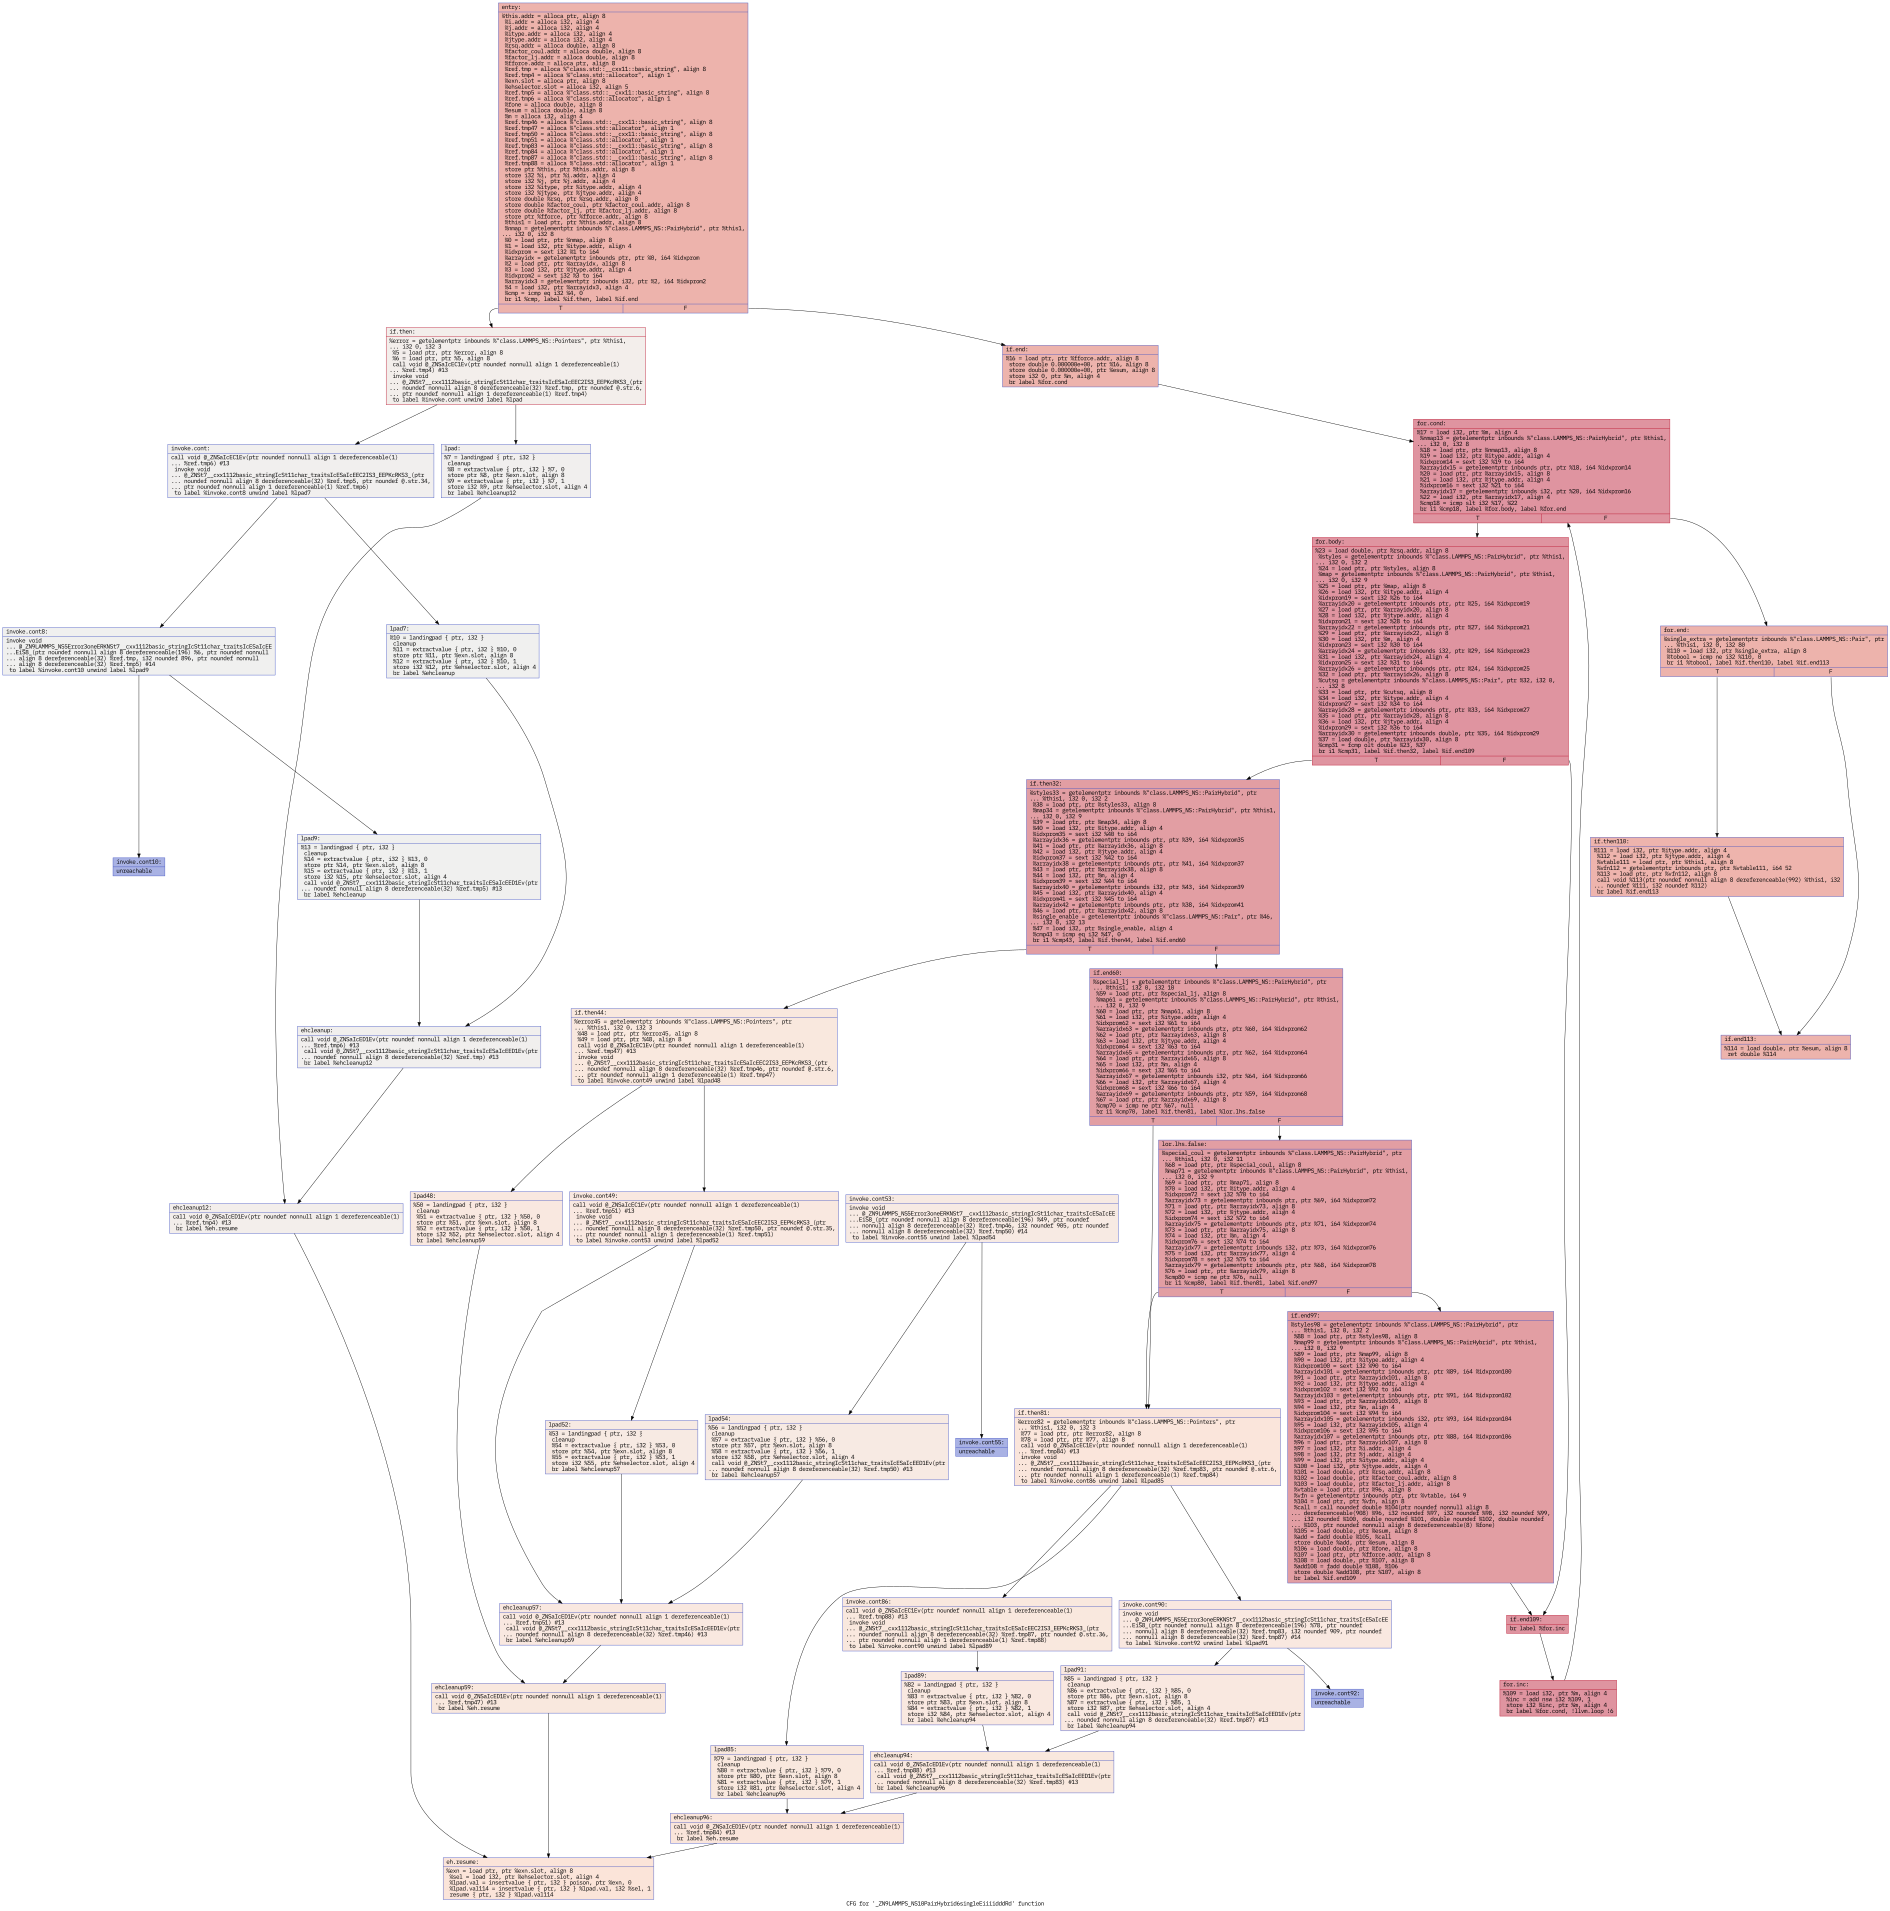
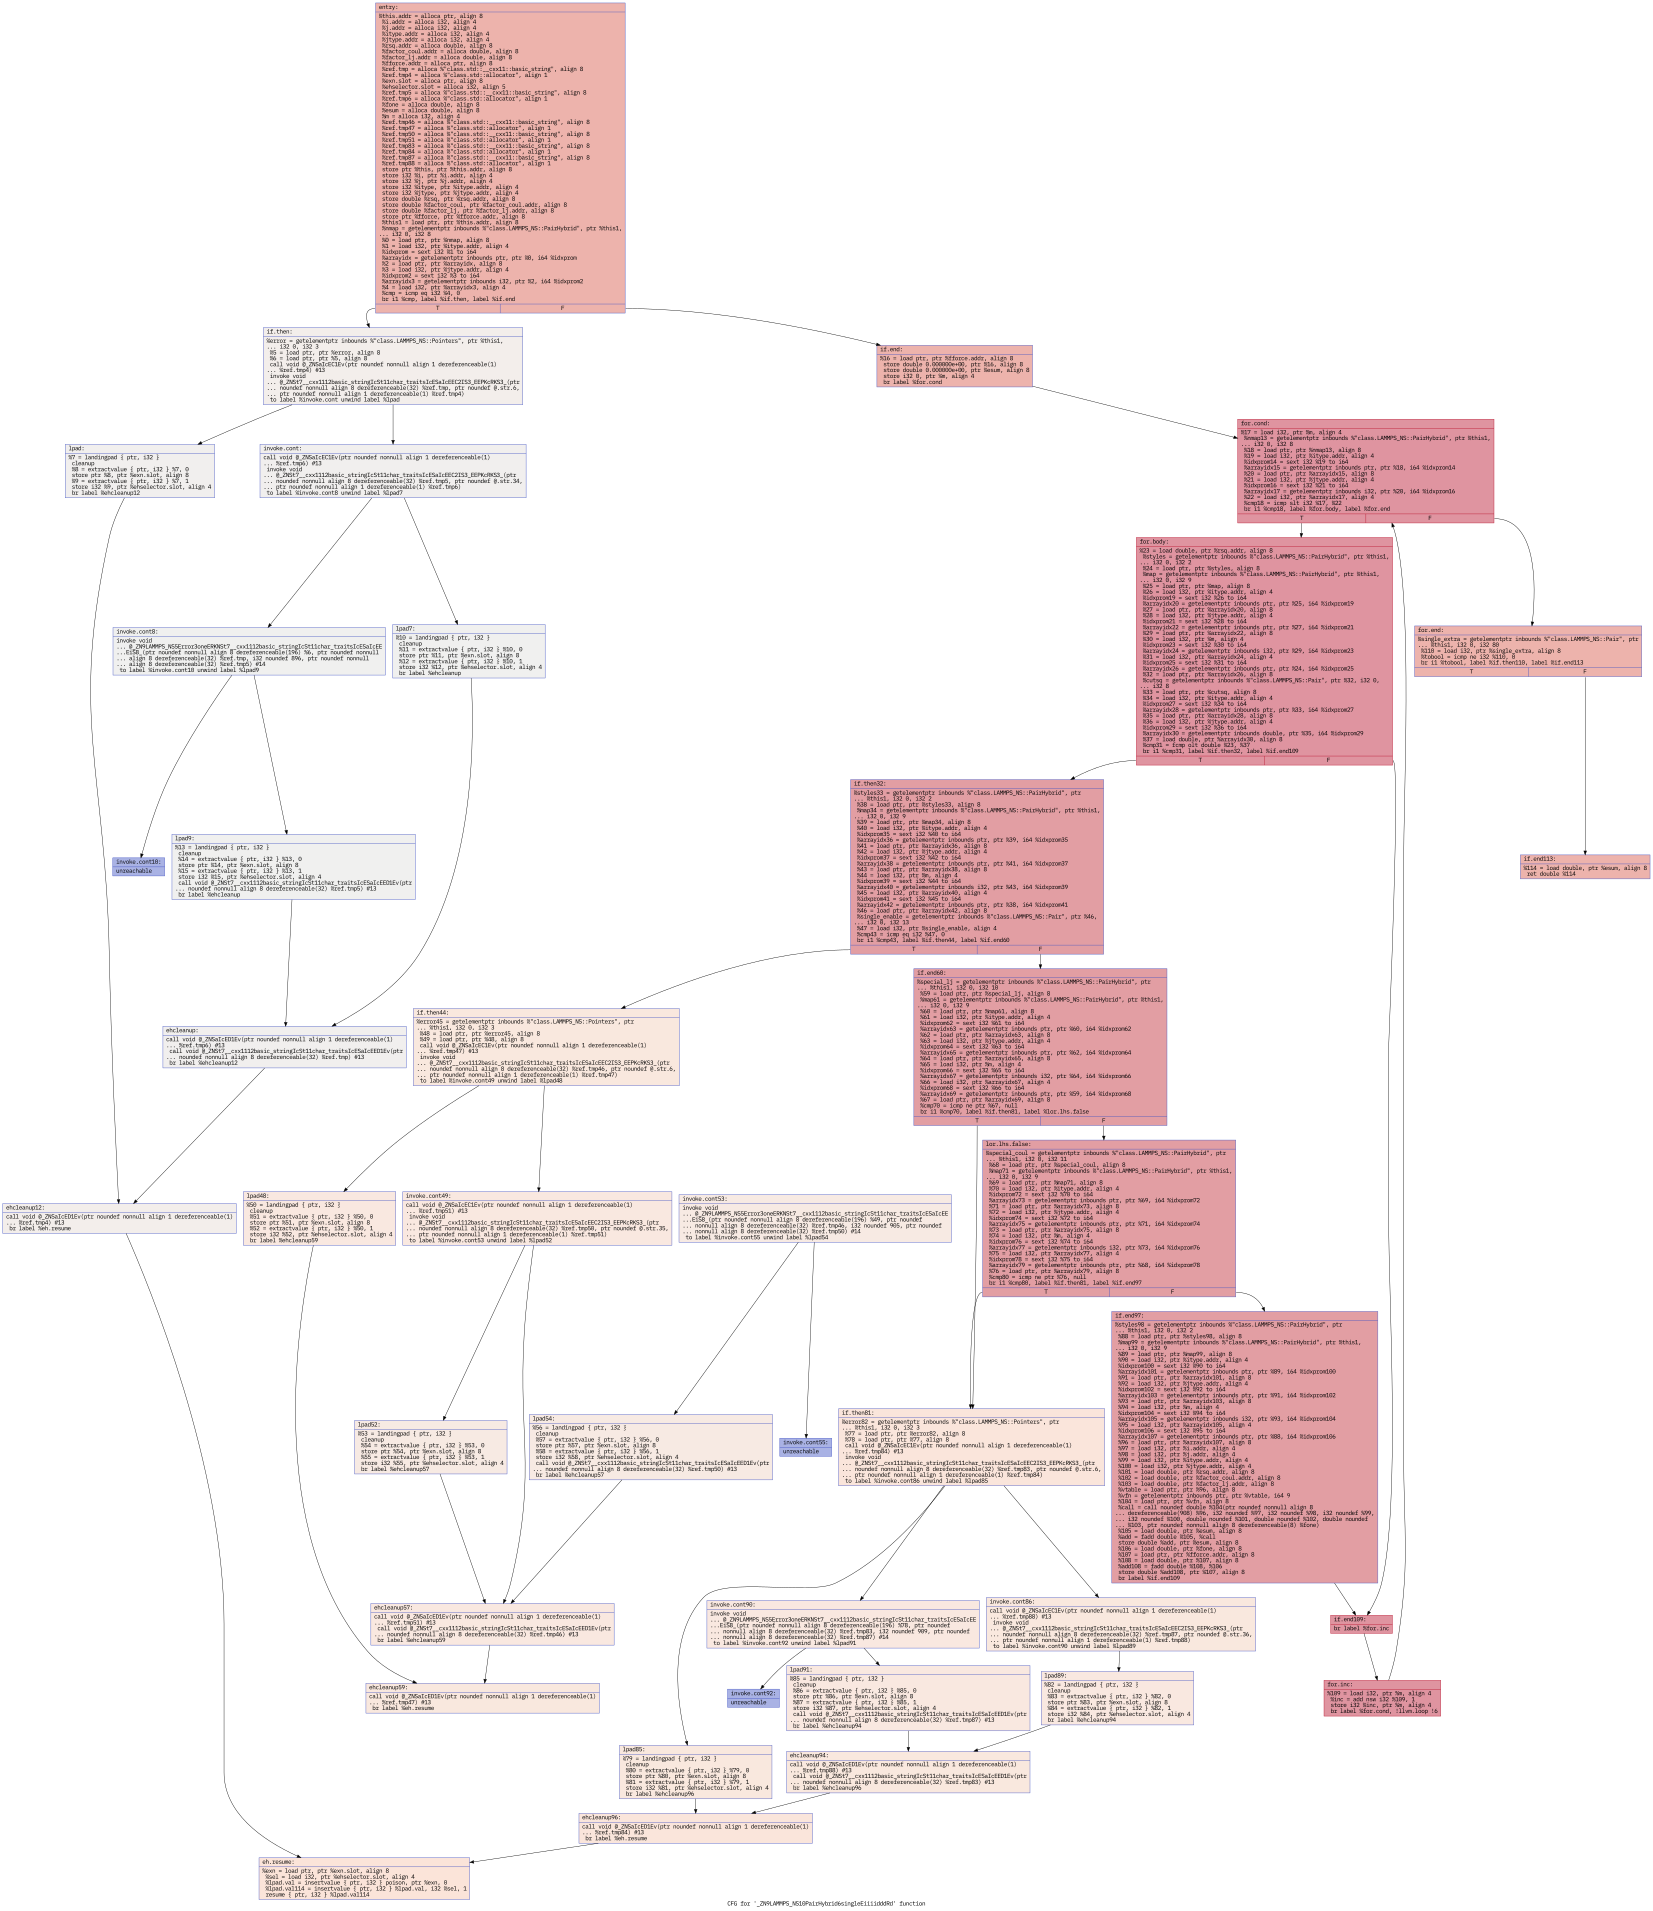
(516, 366) -> (393, 366)
(1717, 867) -> none
(549, 1783) -> none
